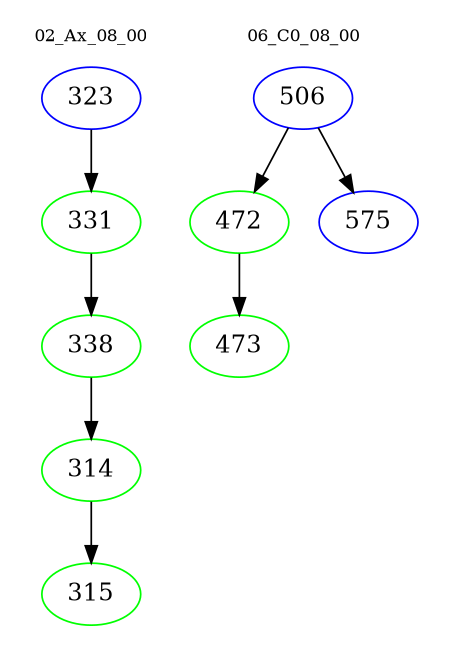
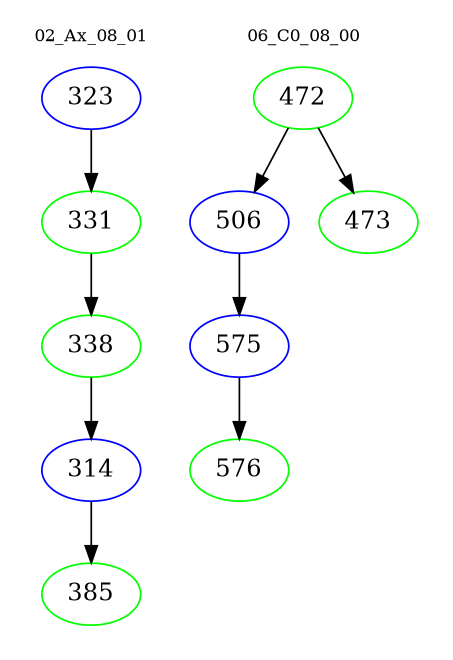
(91, 37) -> (91, 37)
(276, 152) -> (276, 152)
(91, 470) -> (91, 470)
none -> (239, 470)
(91, 594) -> (91, 594)
